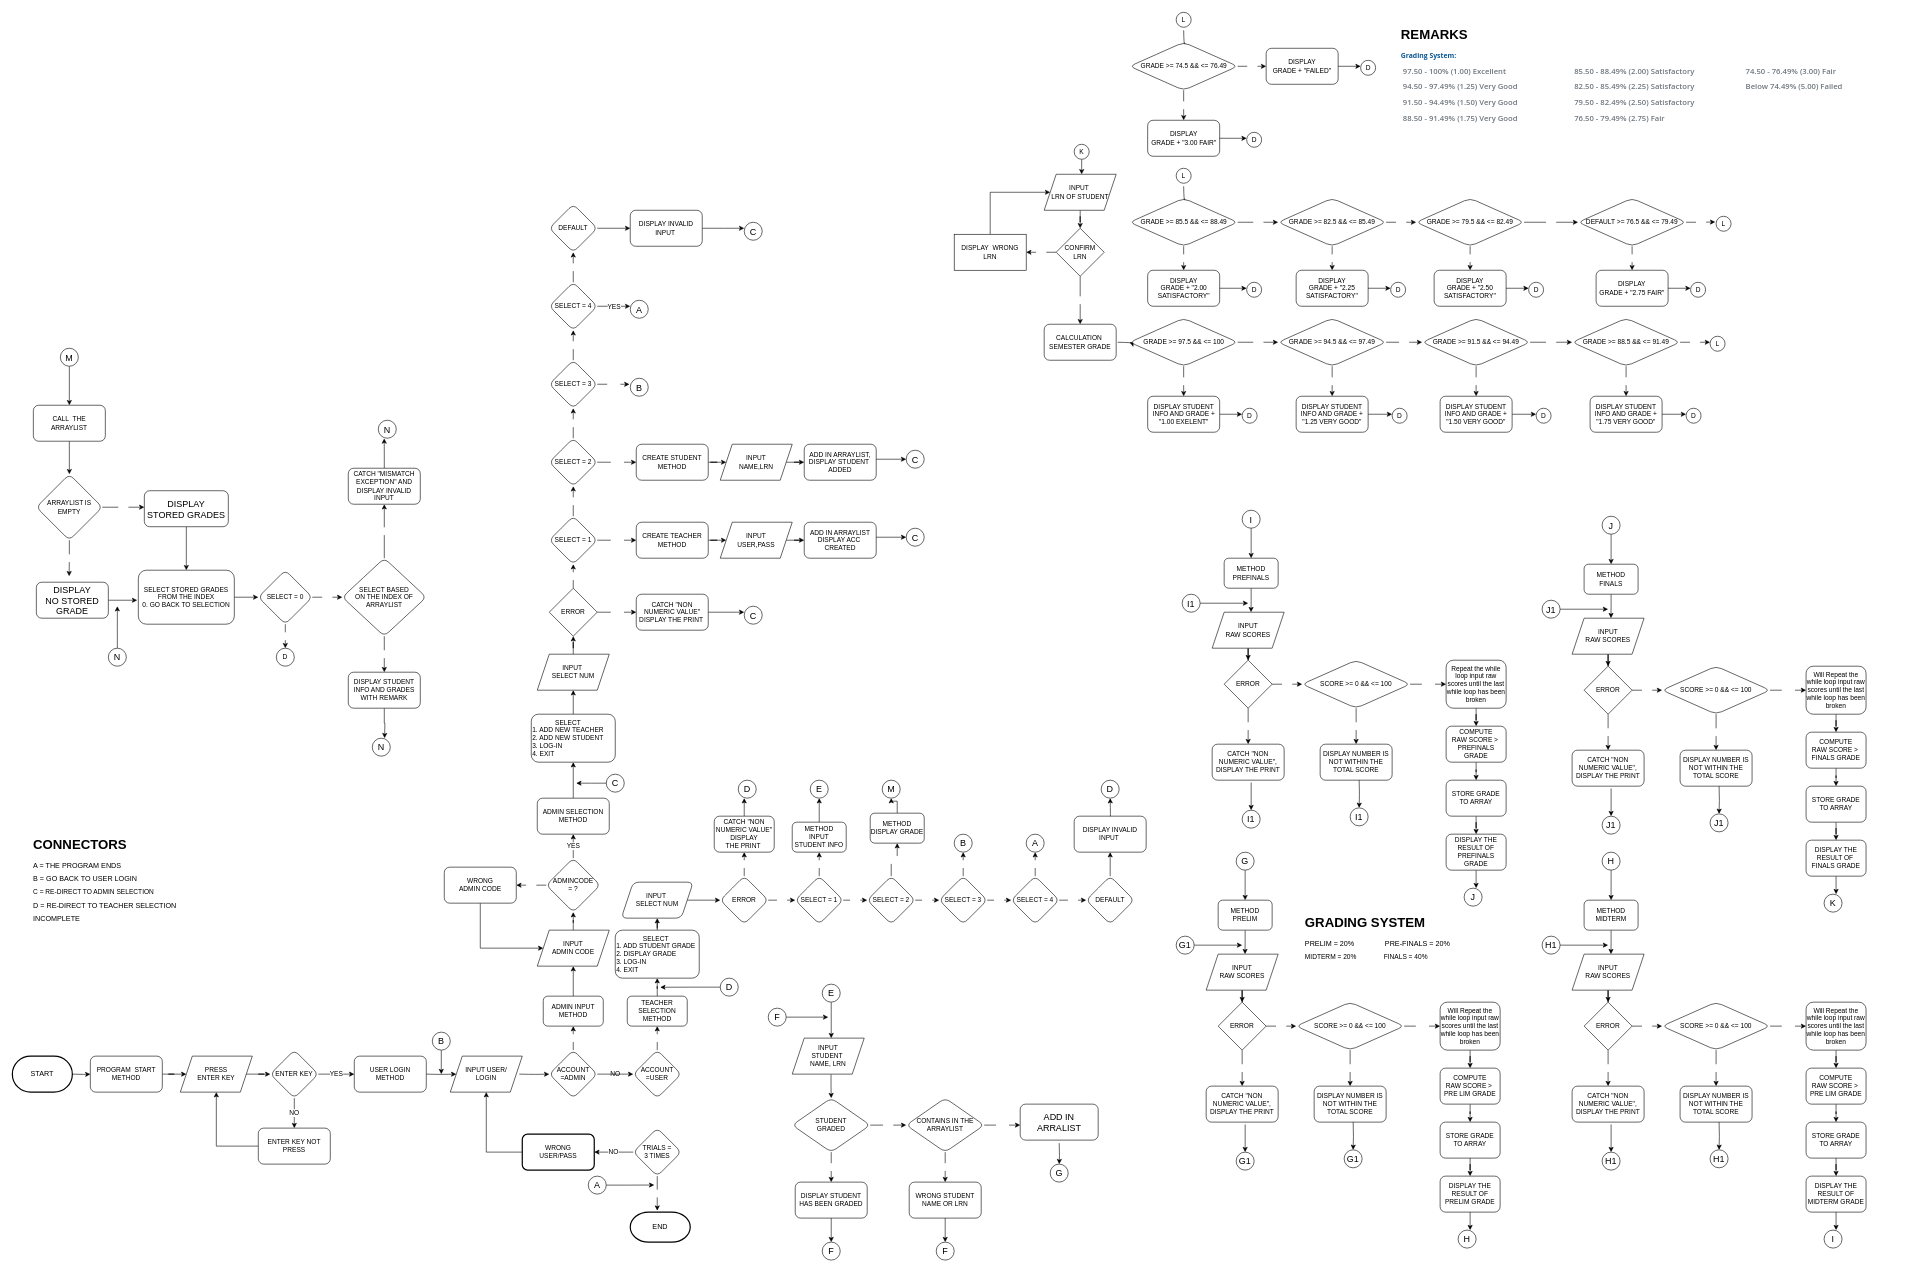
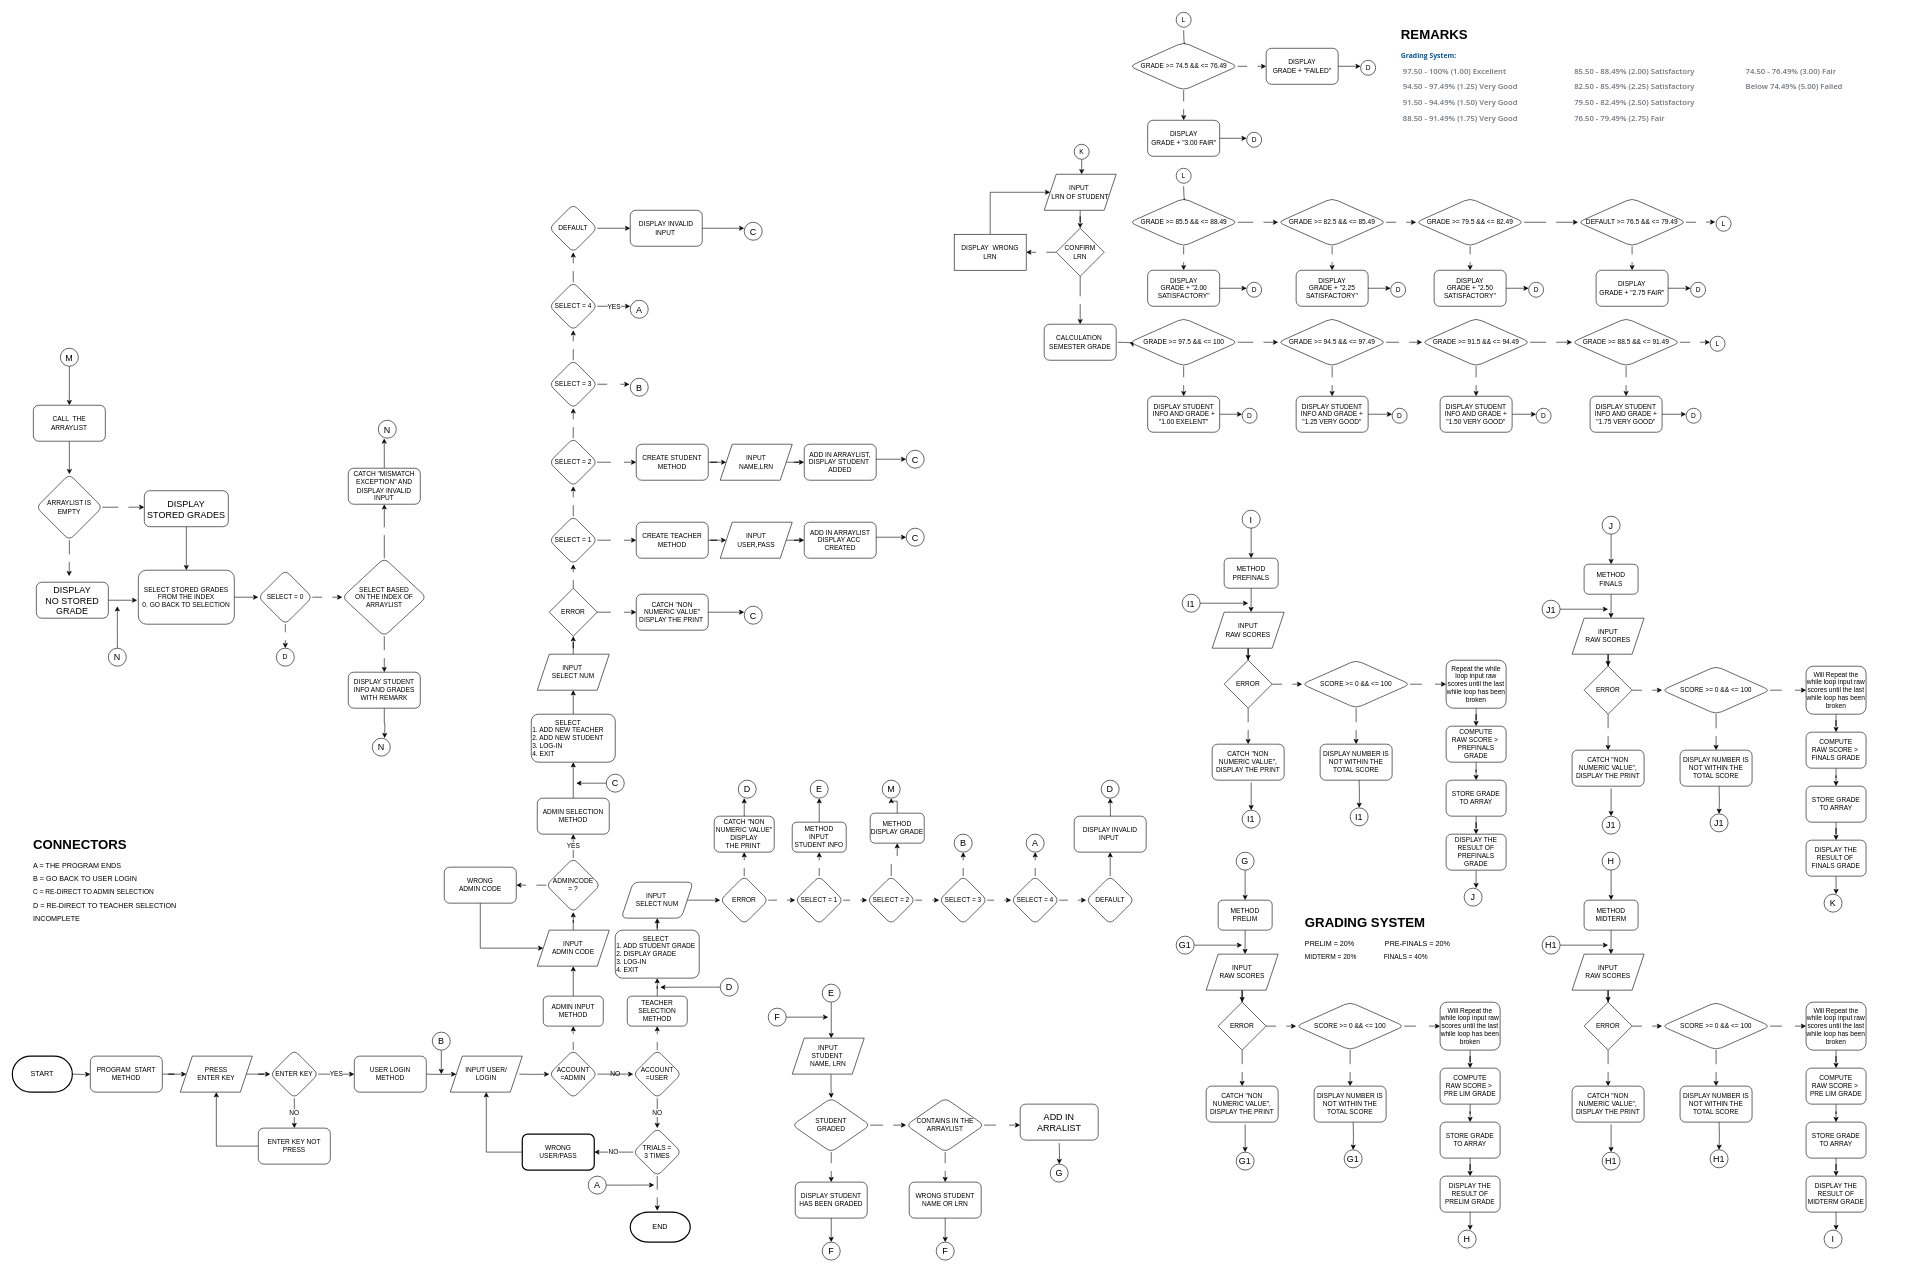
none -> (657, 1116)
